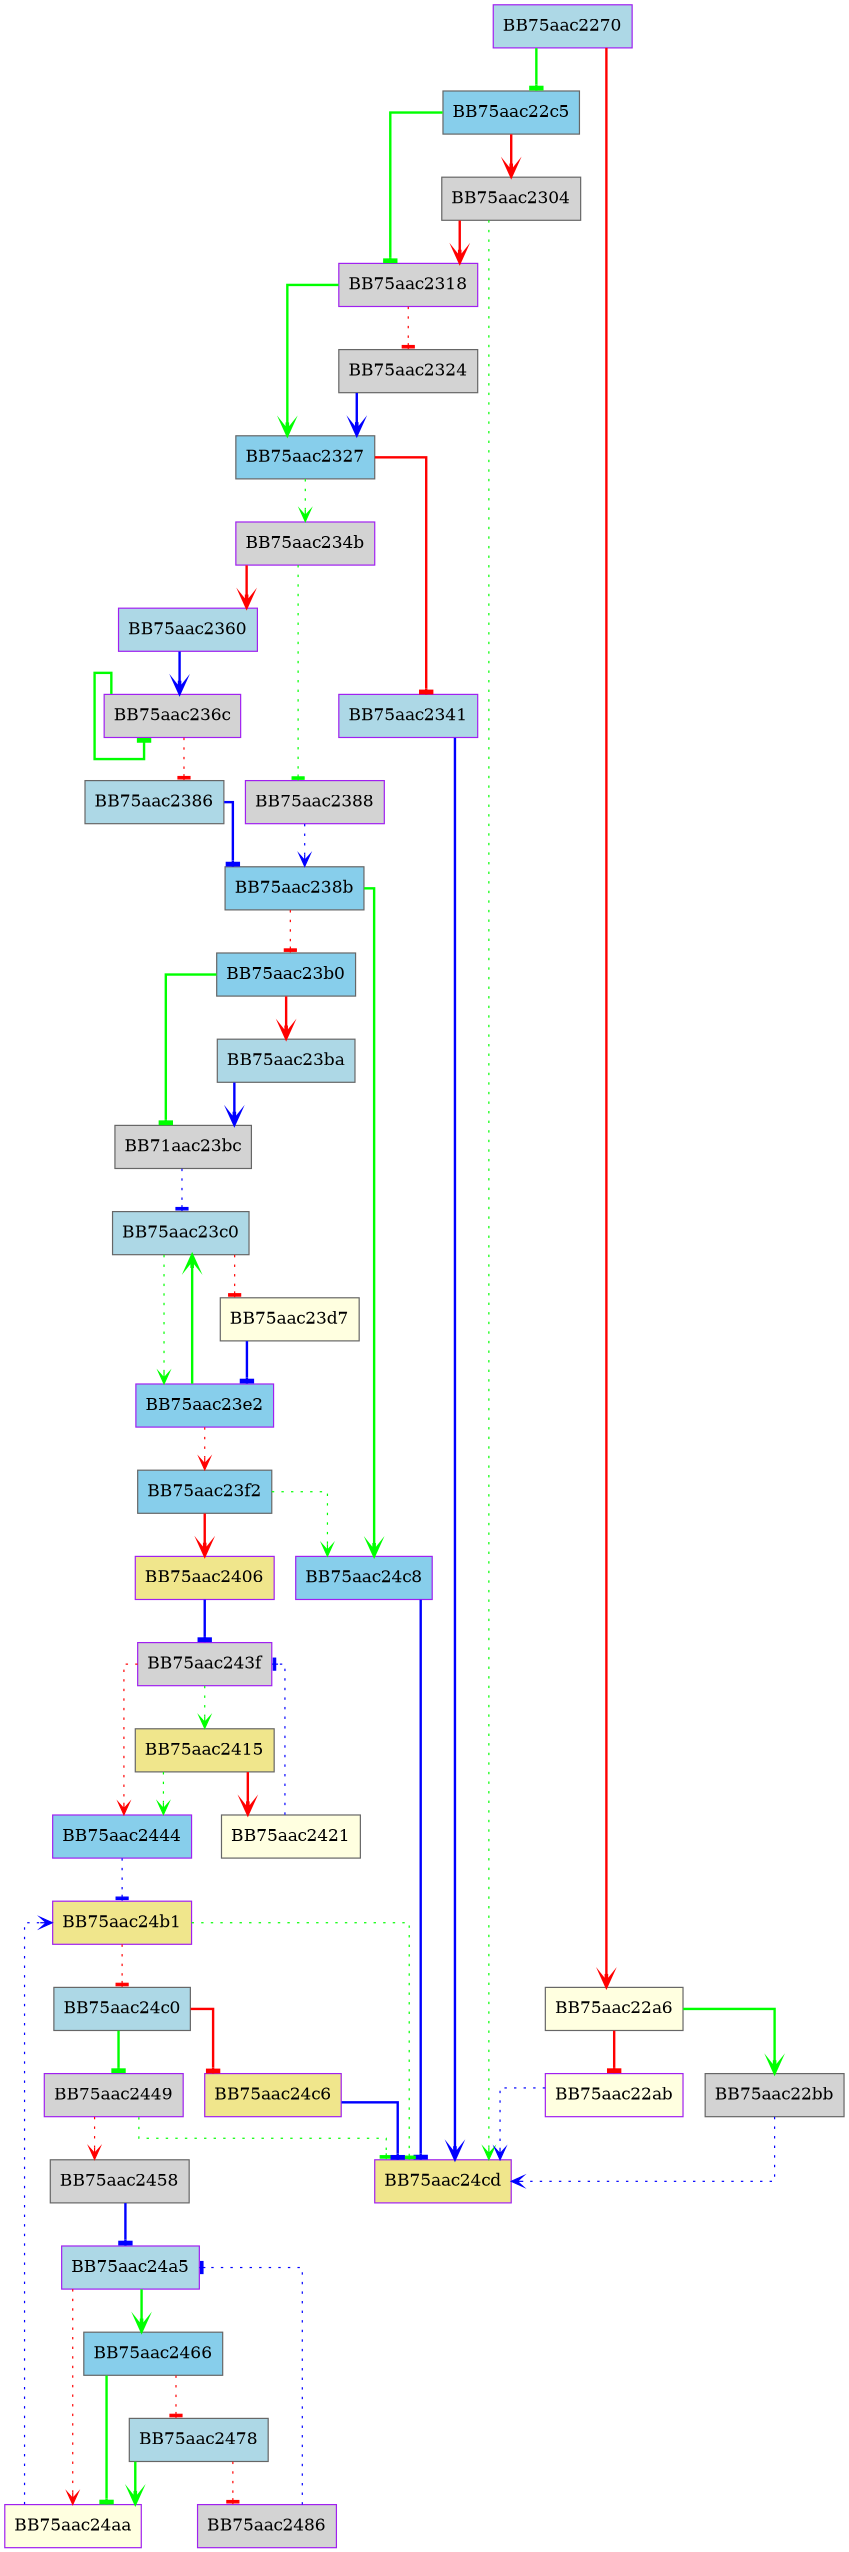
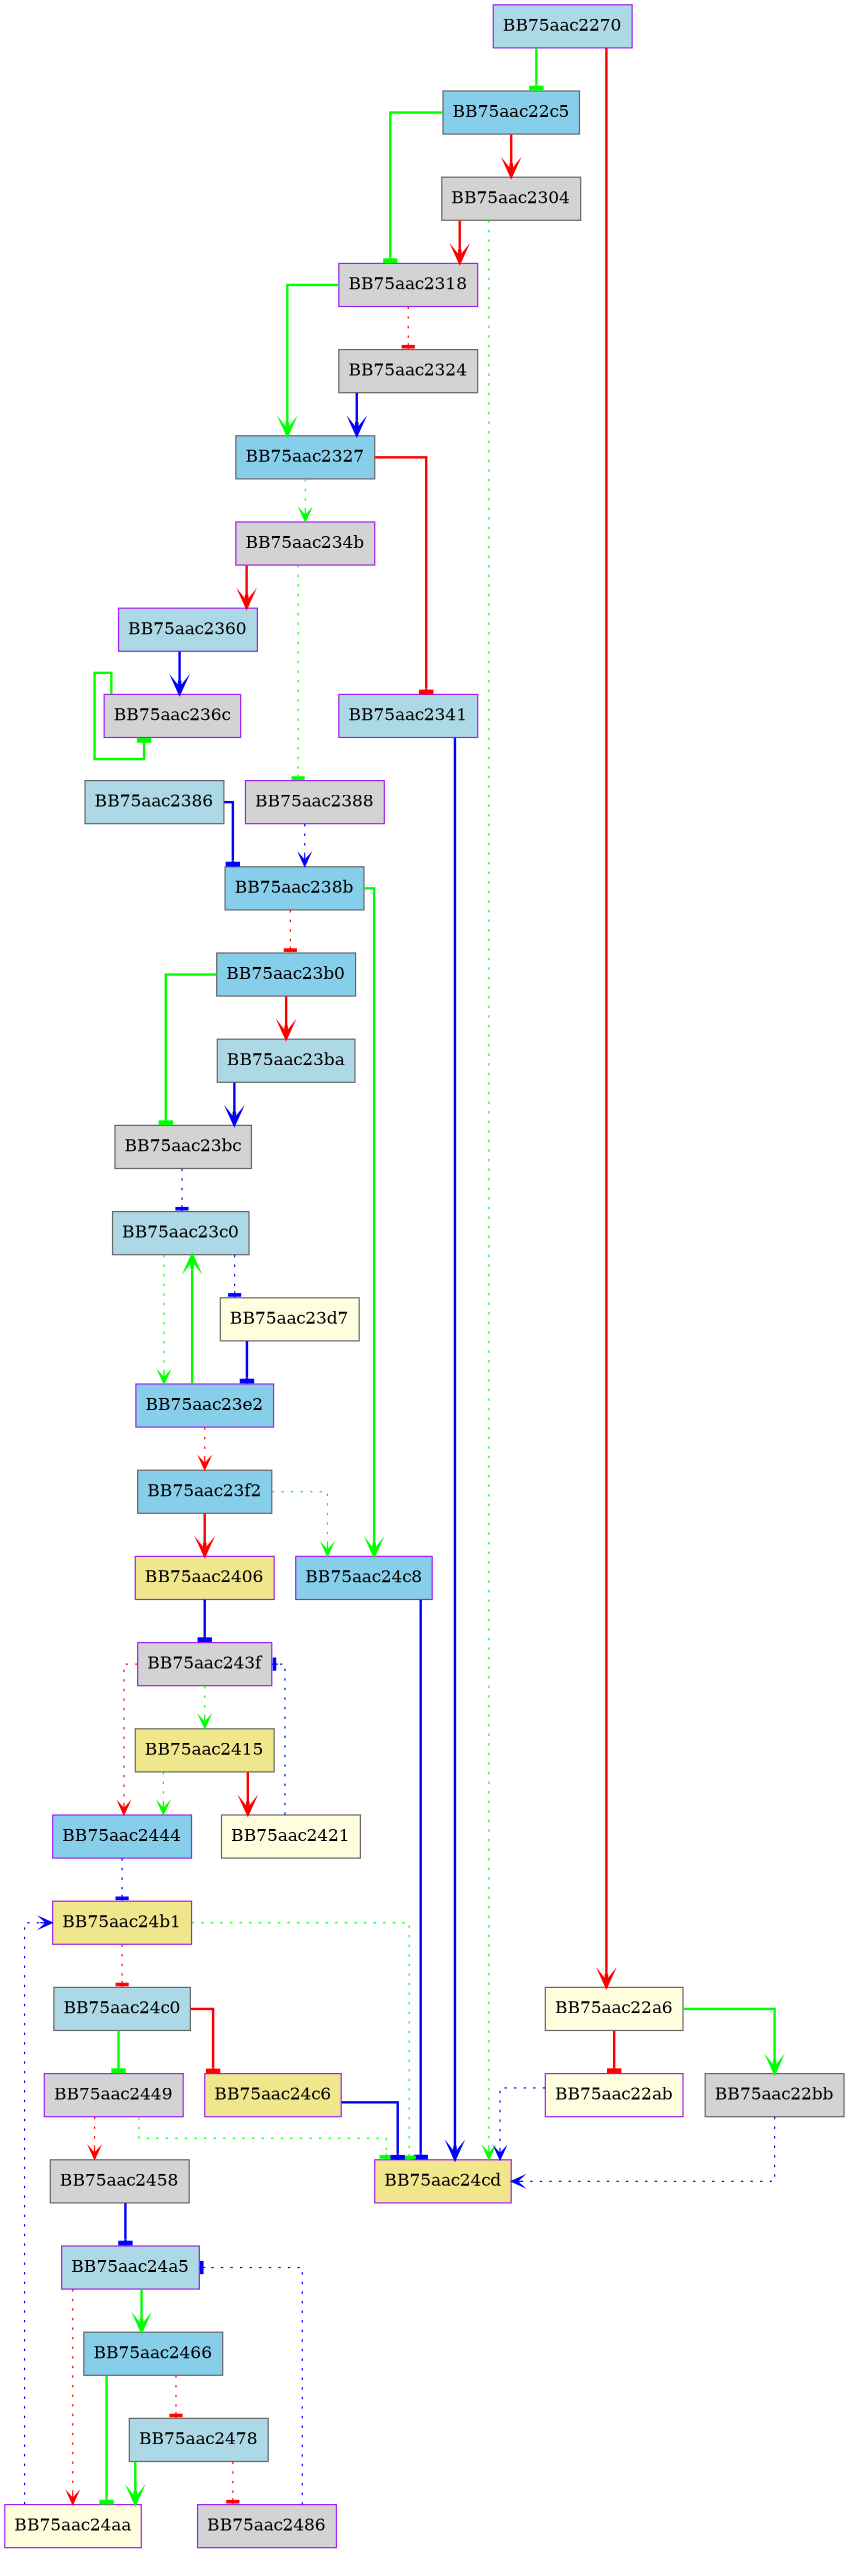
(184, 756) -> none
(183, 1147) -> (183, 1147)
(235, 1273) -> (235, 1273)
